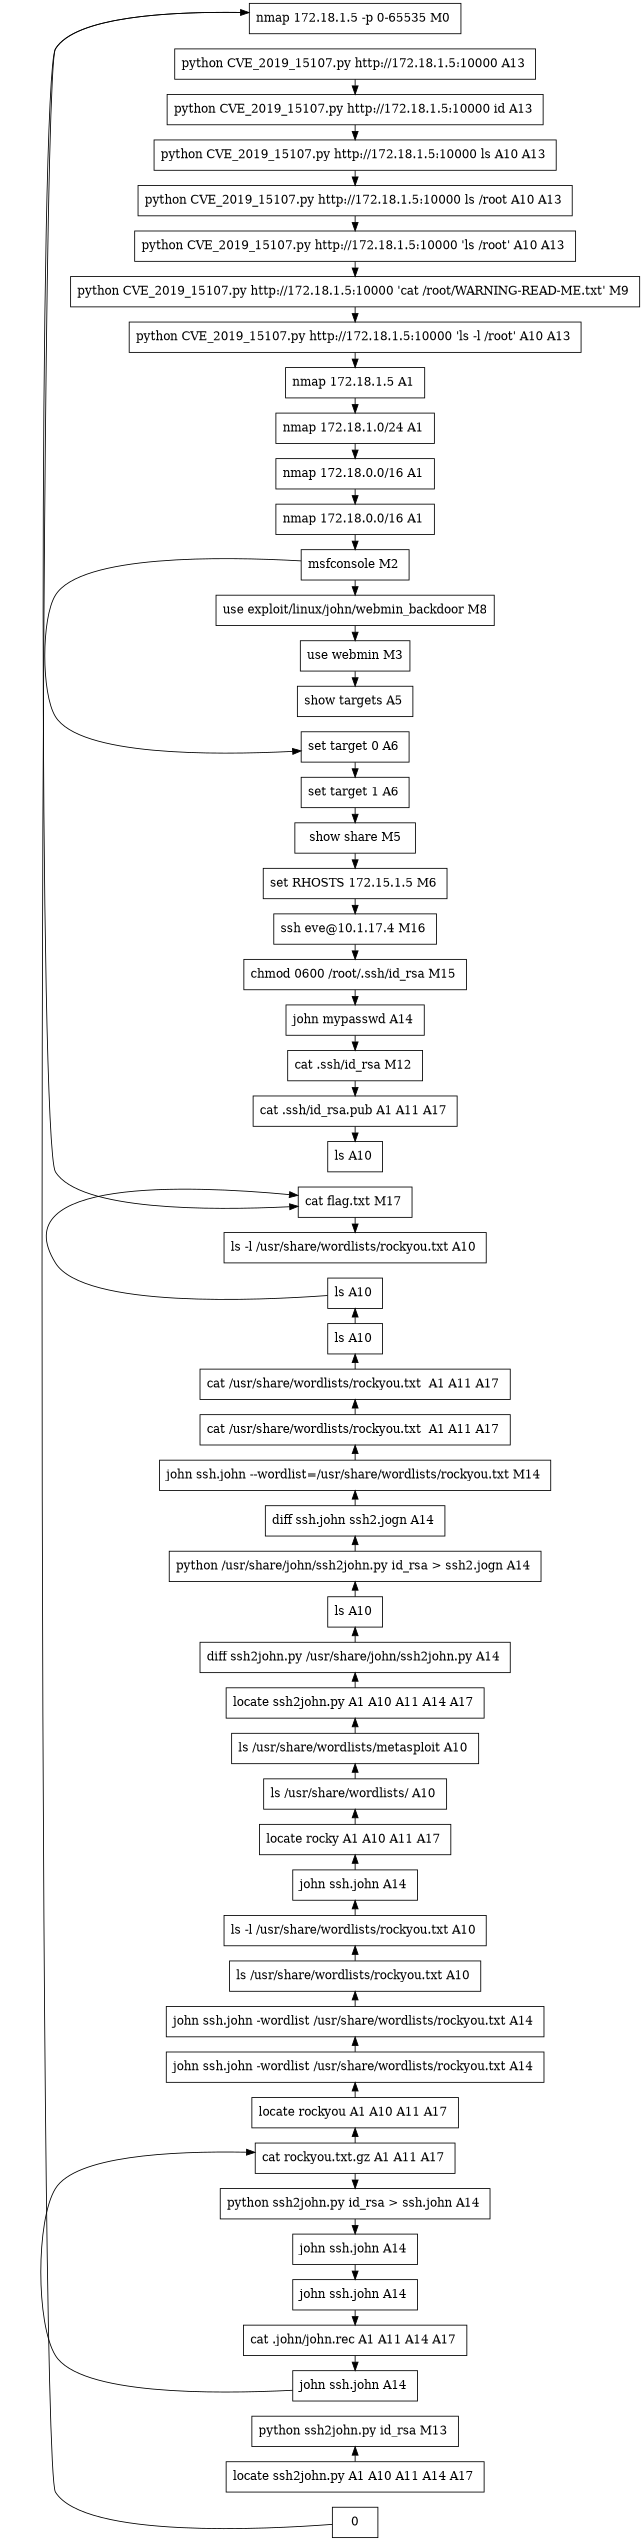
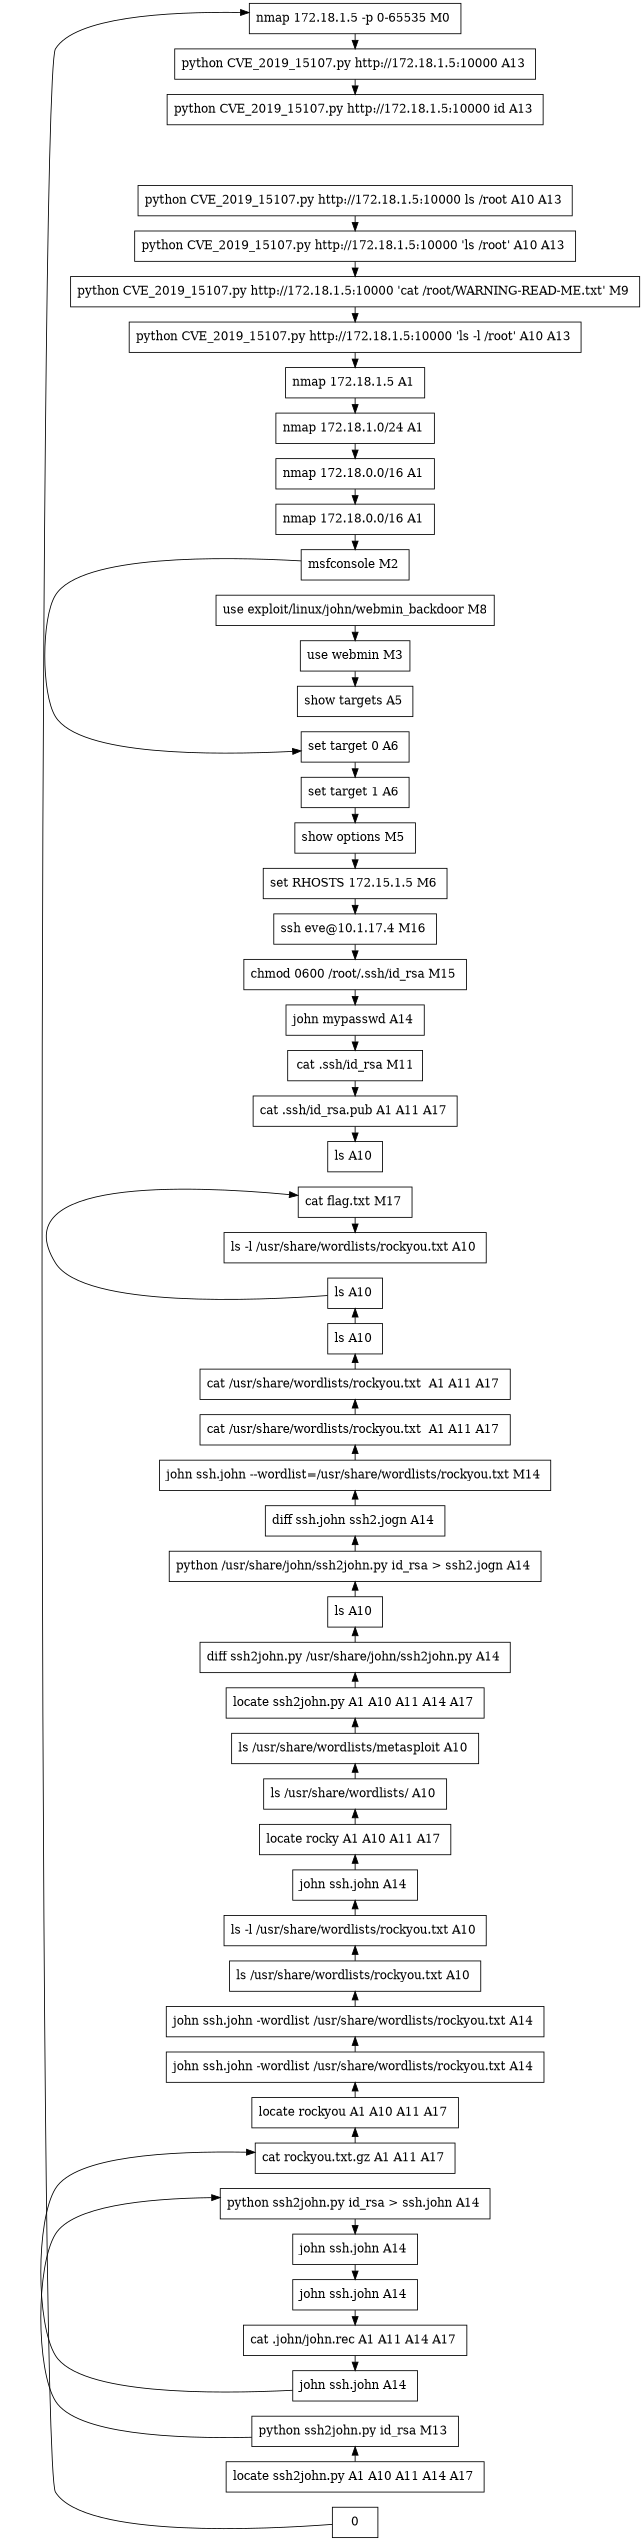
(355, 155) -> none
(355, 583) -> none
(43, 631) -> (355, 37)
(355, 838) -> (355, 838)
(355, 1066) -> (355, 1066)
(355, 2177) -> (42, 2338)
